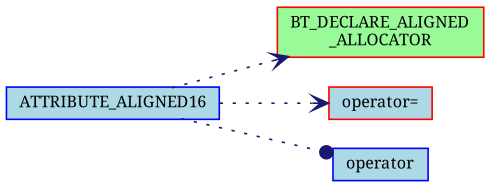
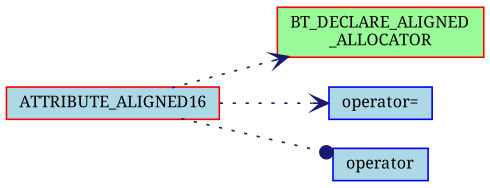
(113, 103) -> (113, 103)
(381, 103) -> (381, 103)
